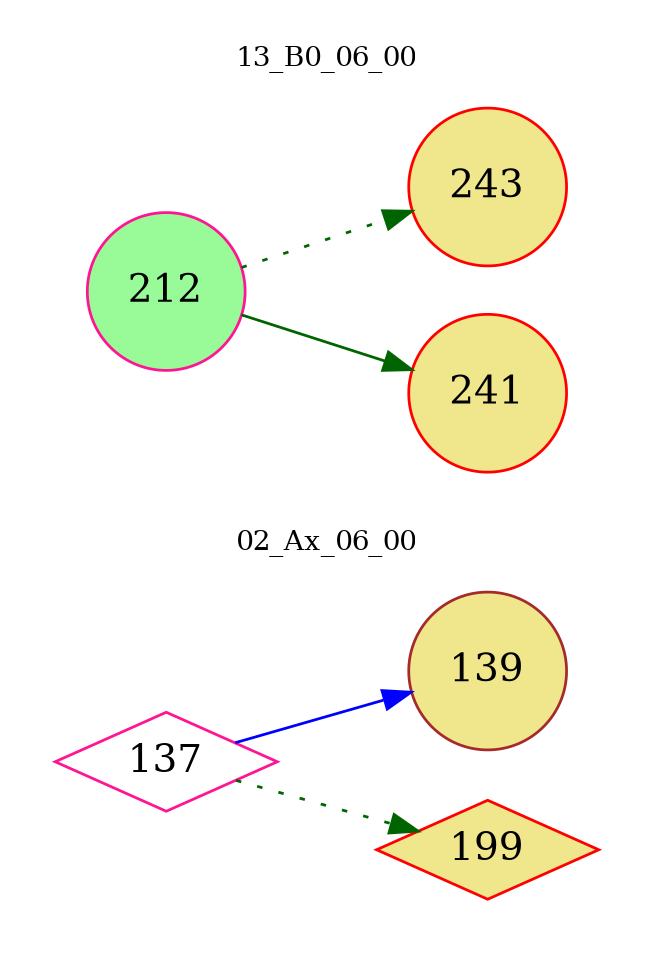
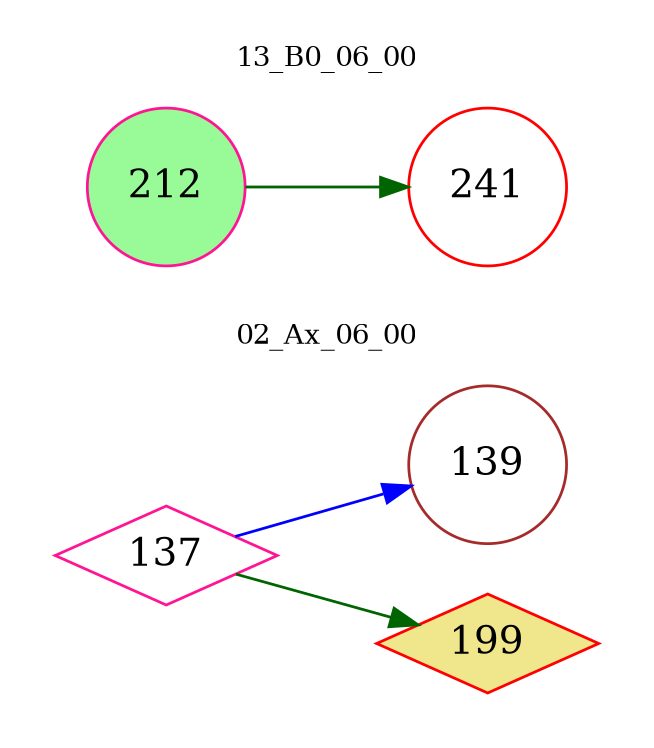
(488, 187) -> none
(488, 393) -> (488, 187)
(488, 671) -> (488, 465)
(314, 802) -> (314, 596)
